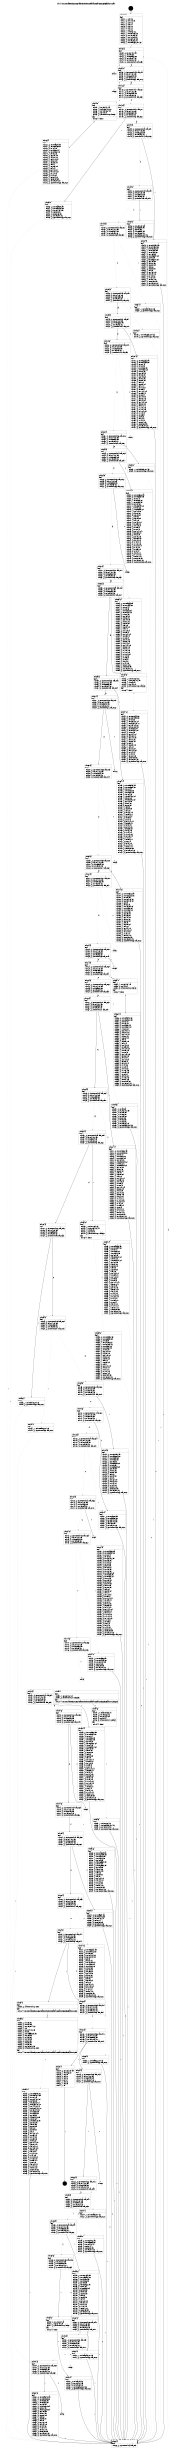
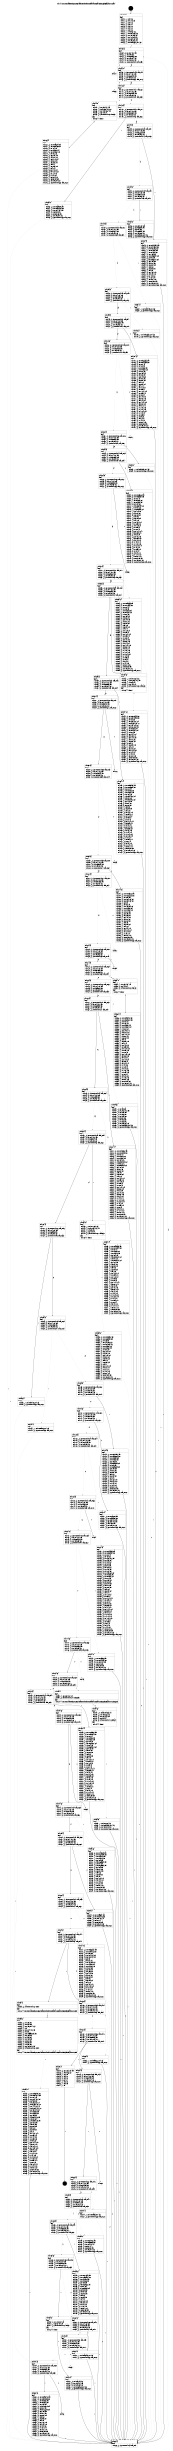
none -> (65, 1680)
